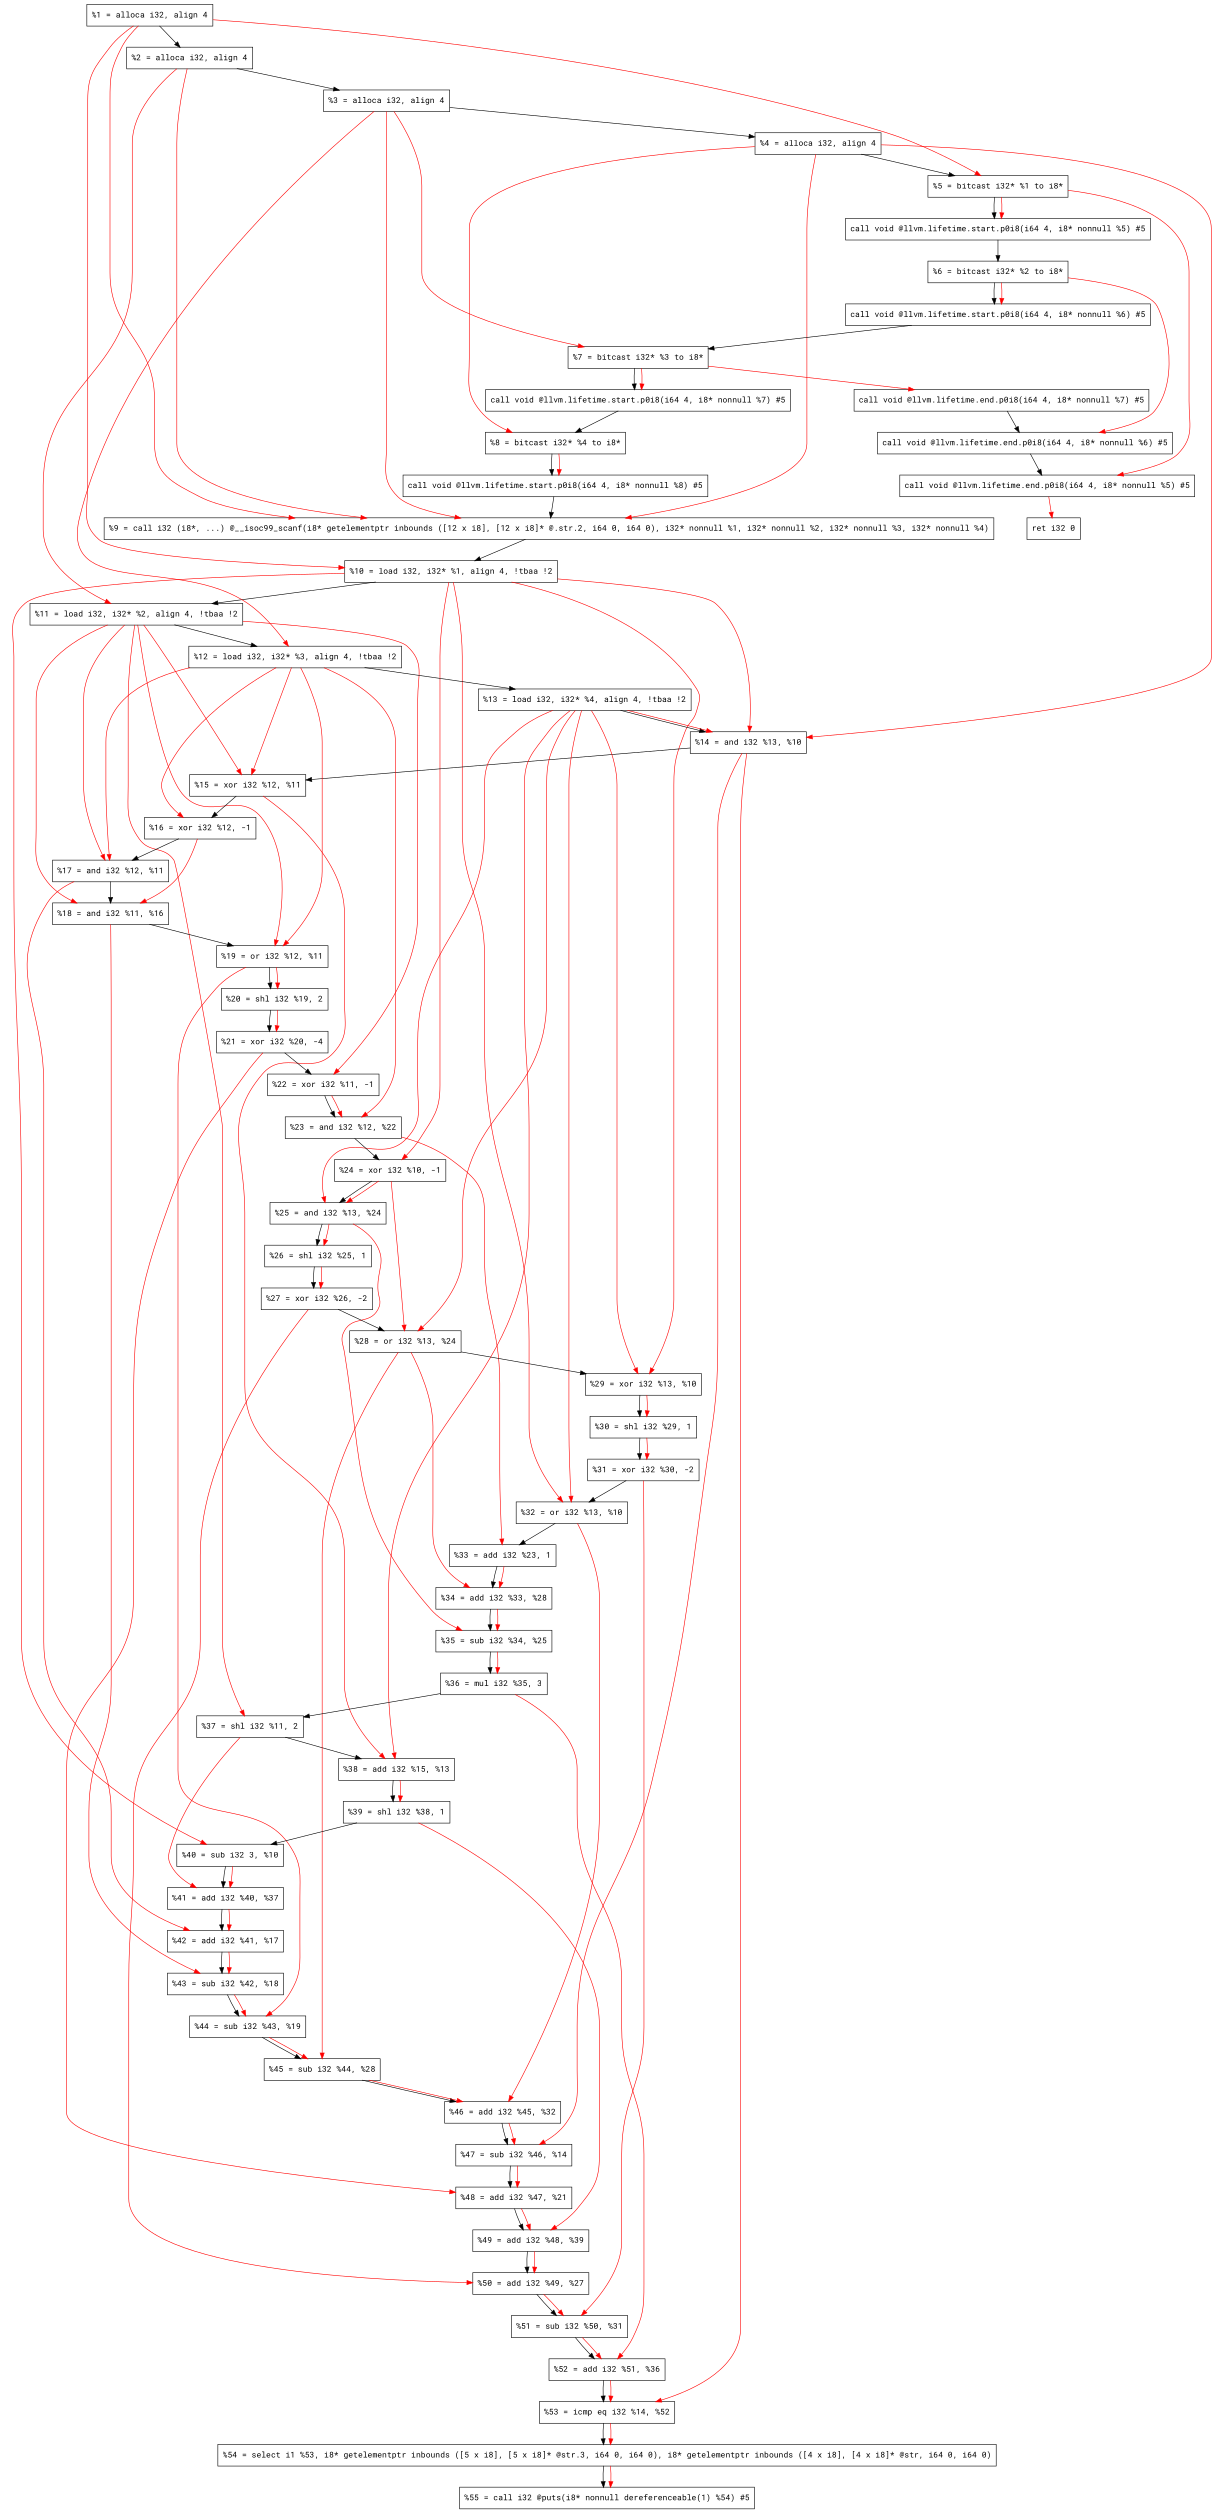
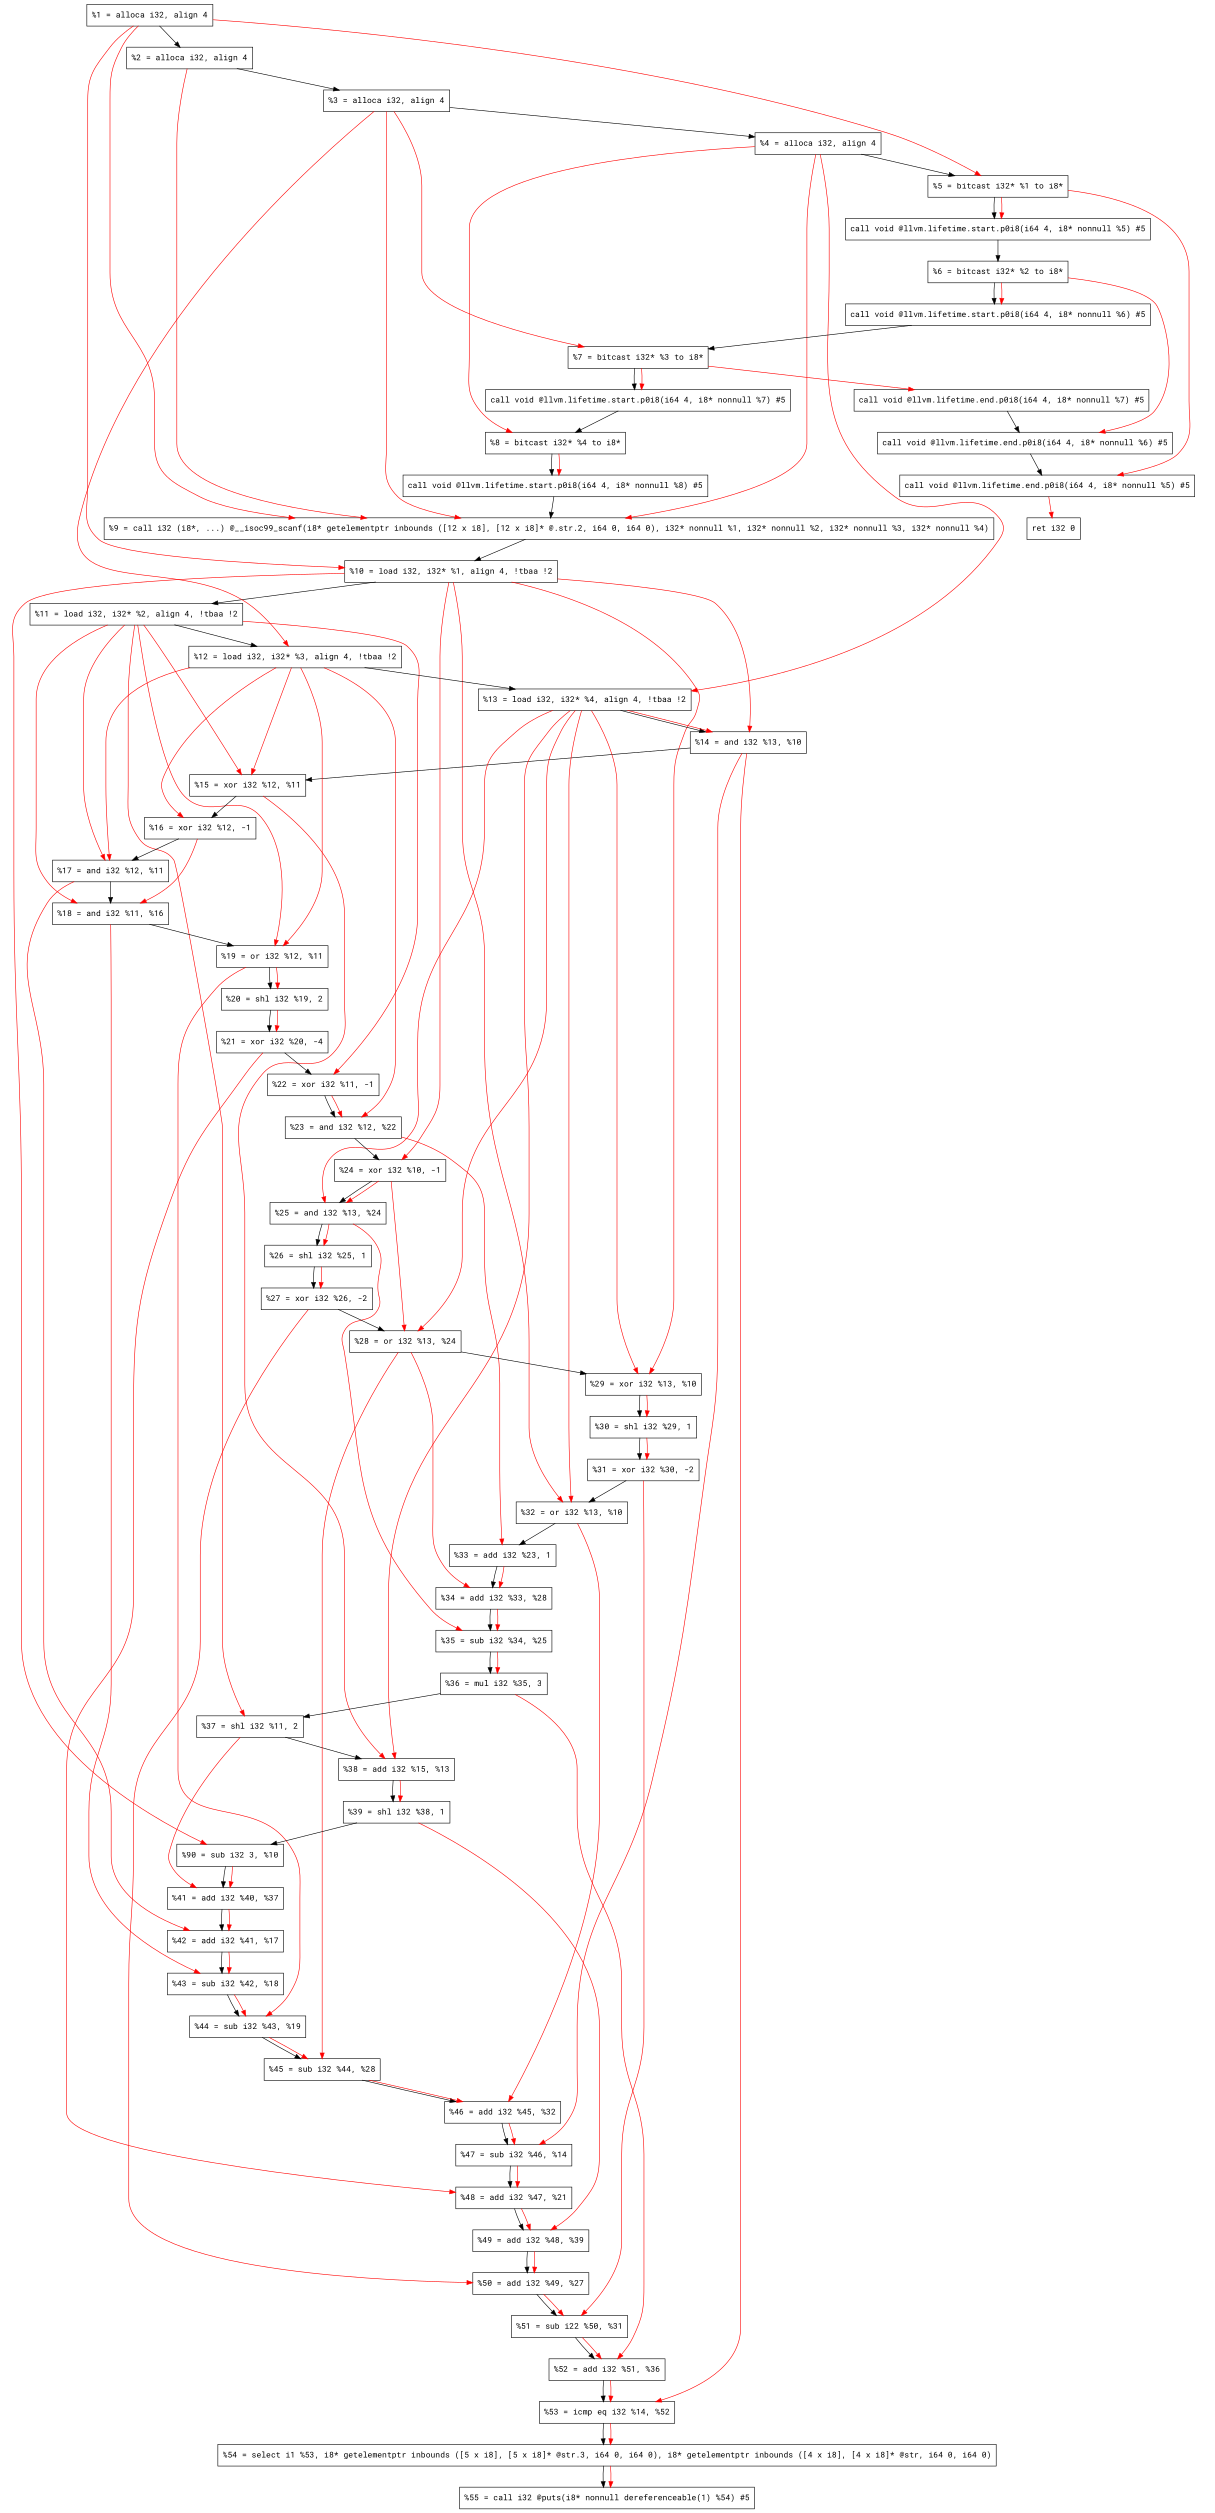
(110, 349) -> none
(1211, 472) -> (951, 504)
(230, 1855) -> (230, 1855)
(570, 2327) -> (570, 2327)
